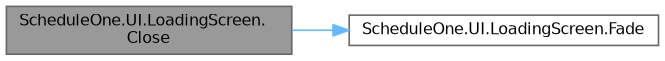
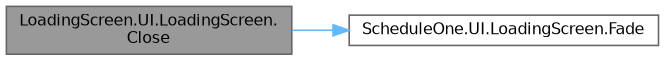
(149, 30) -> (149, 30)
